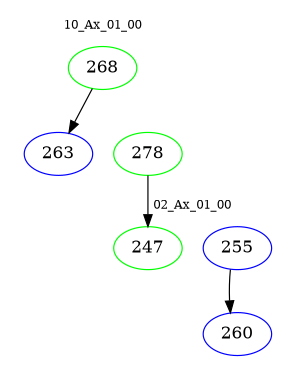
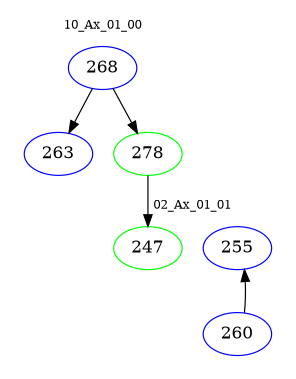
(103, 68) -> (103, 68)
none -> (122, 106)
(193, 206) -> (193, 206)
(229, 285) -> (245, 297)
